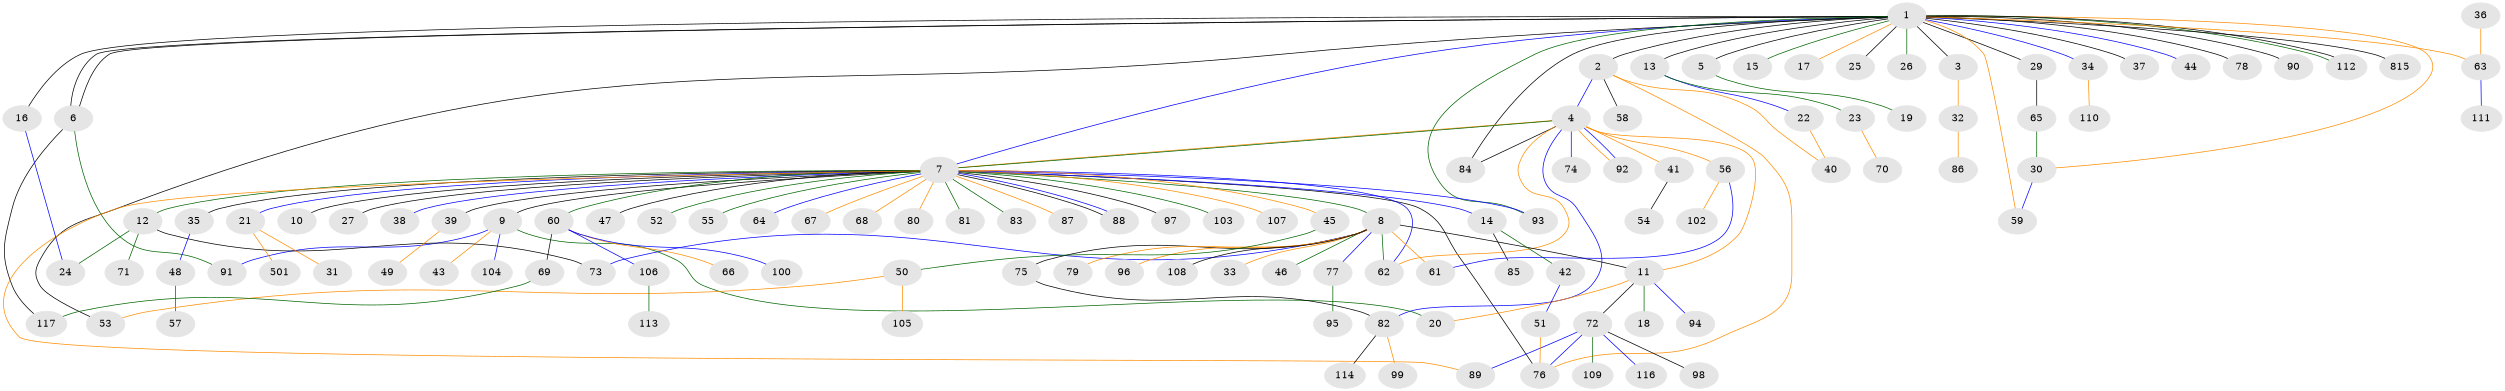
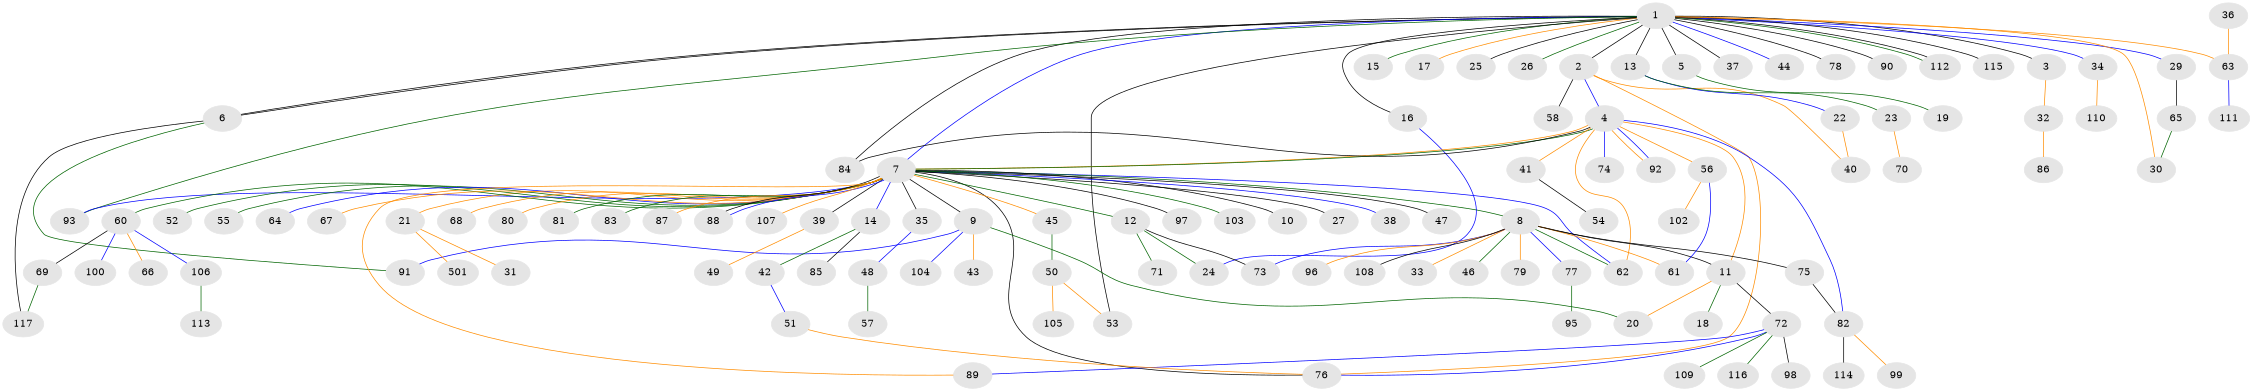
(1982, 44) -> (1992, 35)
(2400, 67) -> (1994, 67)
(589, 179) -> (651, 196)
(2017, 221) -> none
(1695, 324) -> none
(1619, 349) -> (1760, 350)
